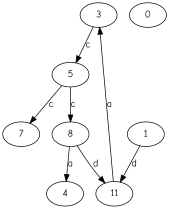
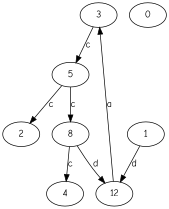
(21, 134) -> (21, 134)
(71, 164) -> (70, 164)
(114, 194) -> (114, 194)
